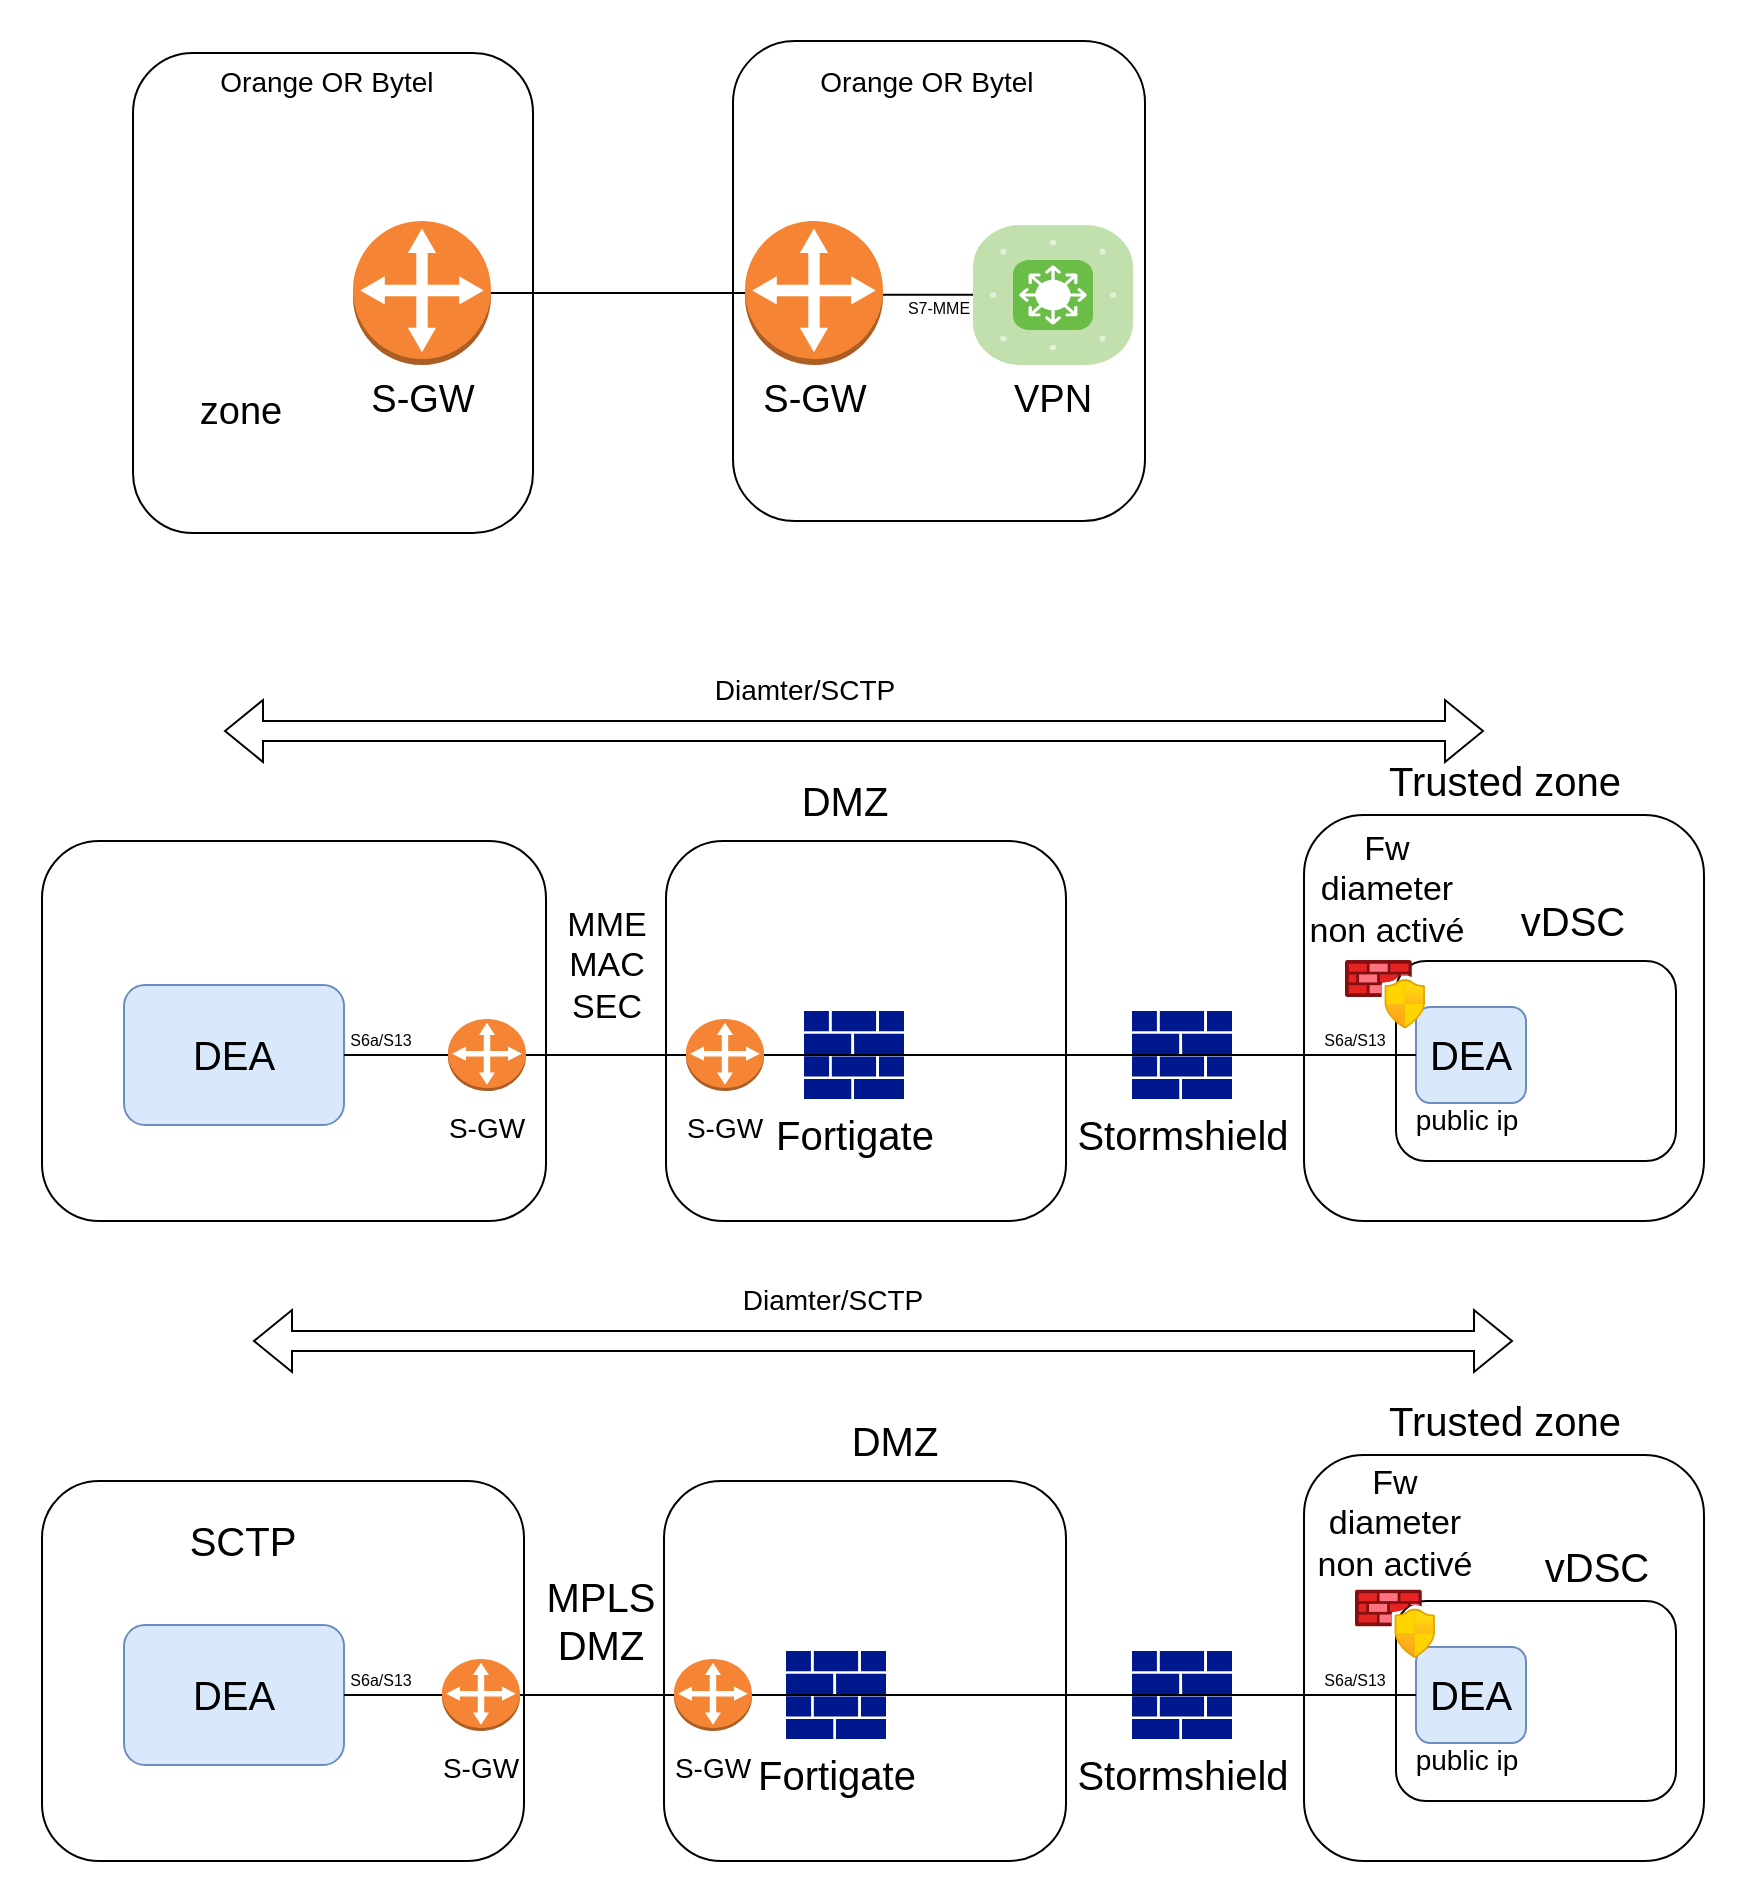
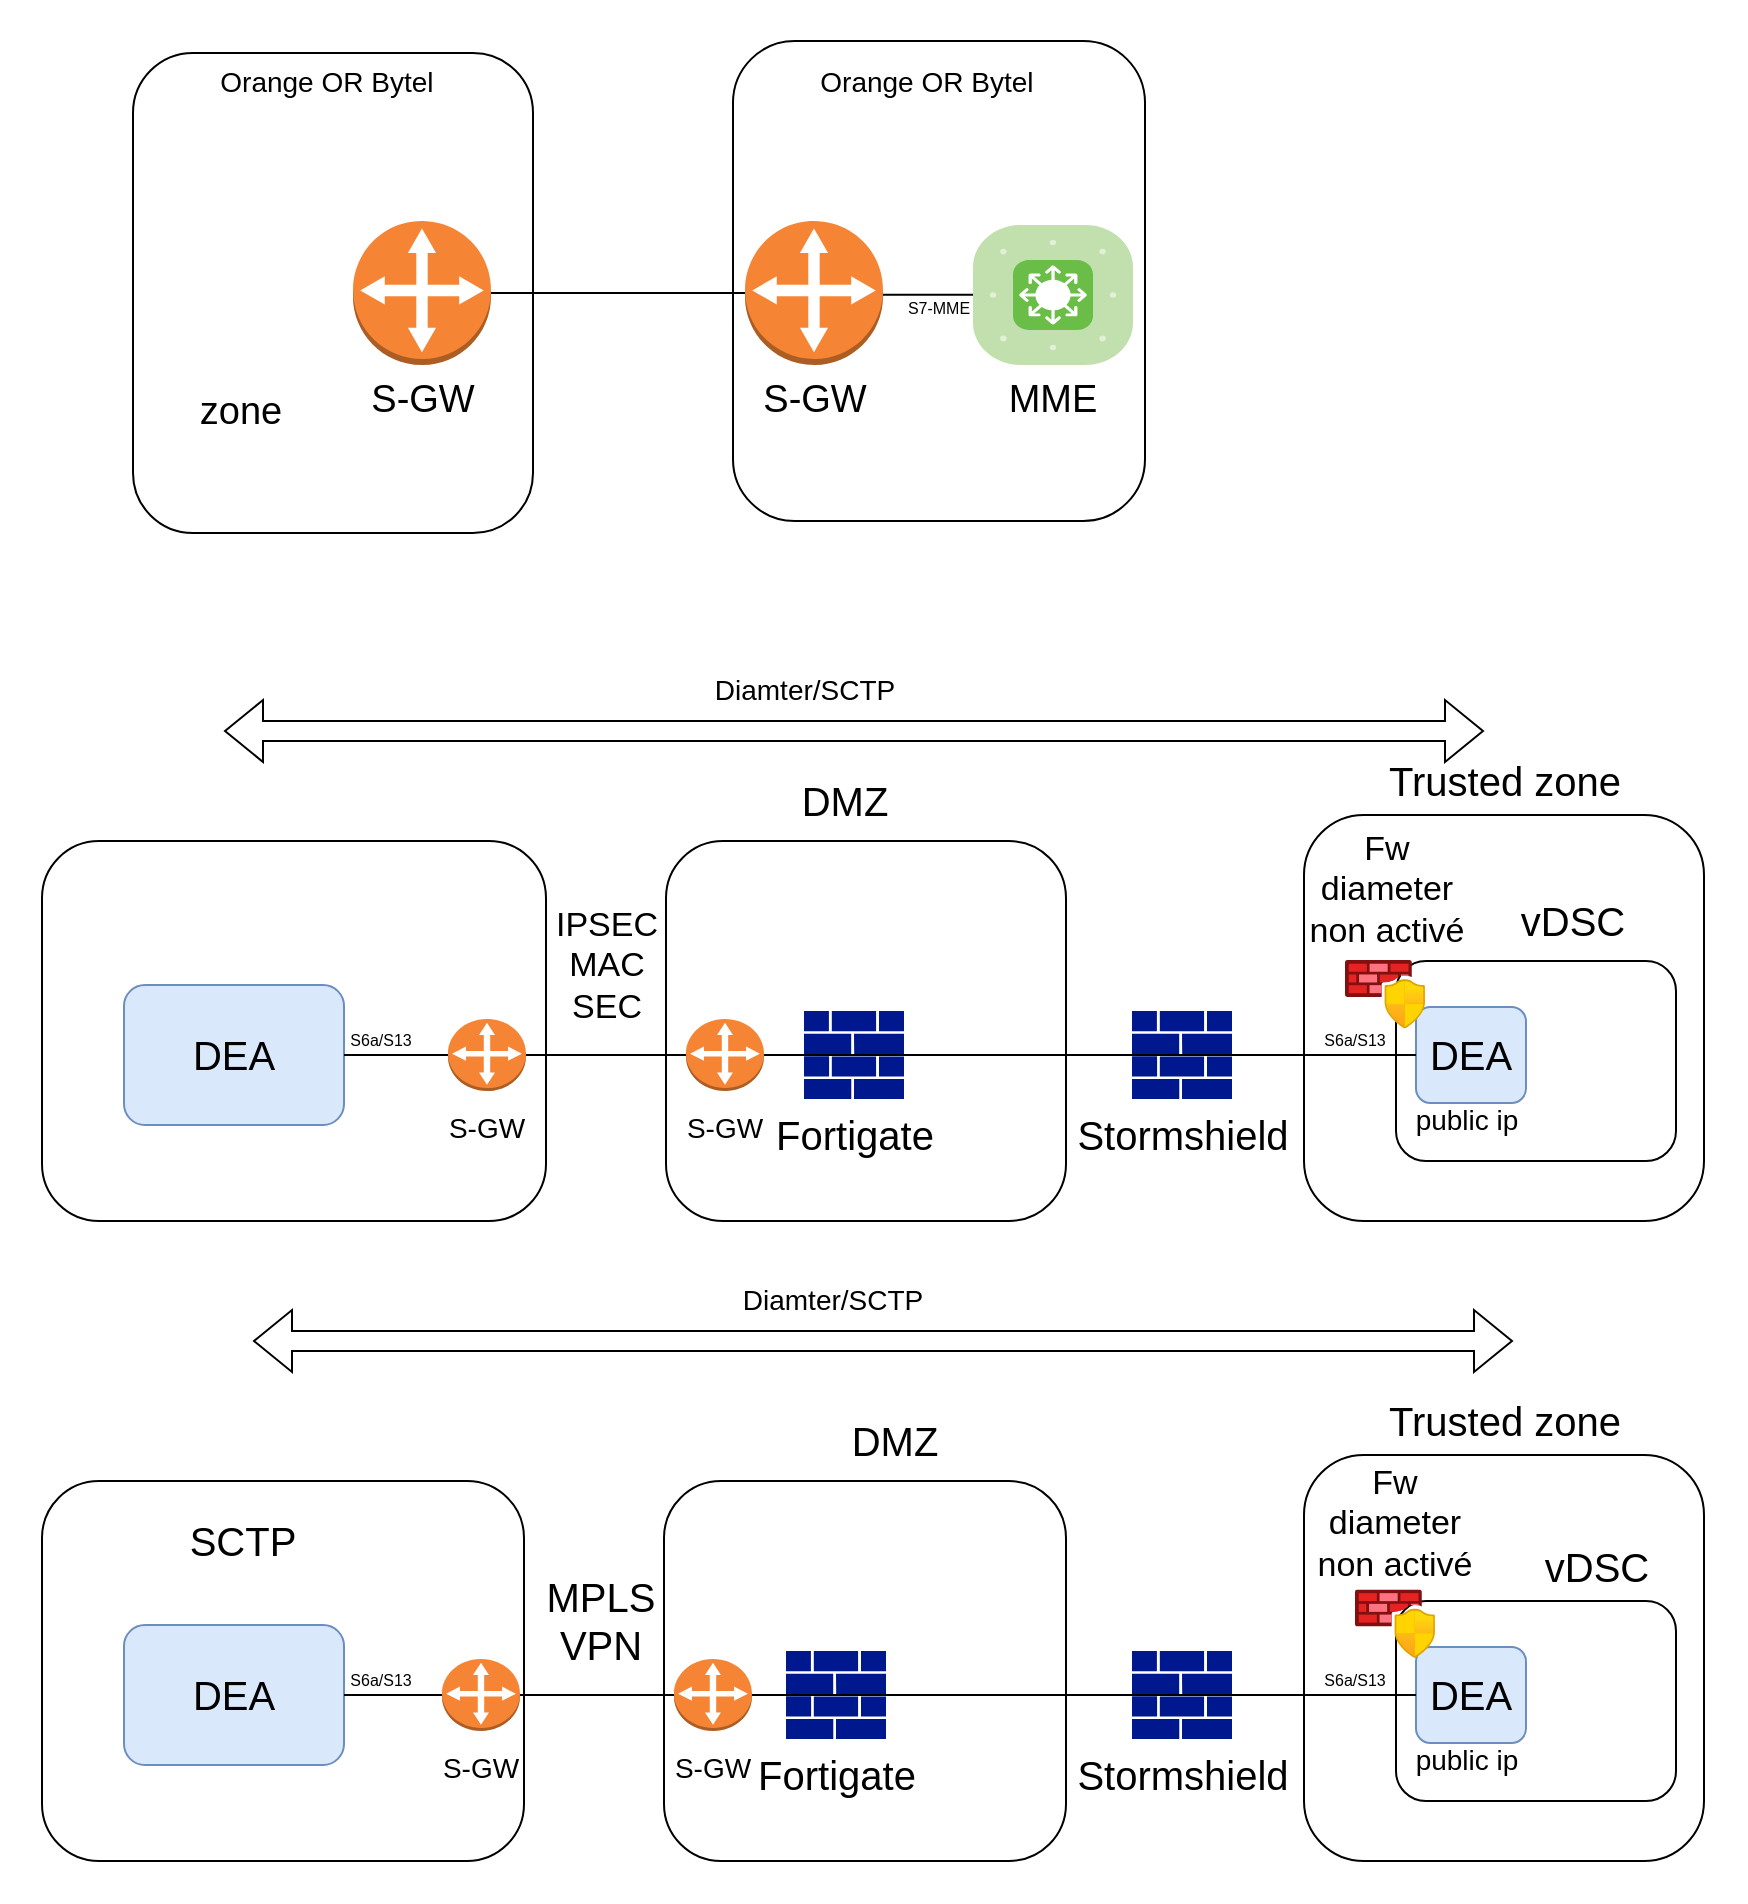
(1054, 402) -> (1054, 402)
(608, 967) -> (608, 967)
(602, 1621) -> (602, 1621)
